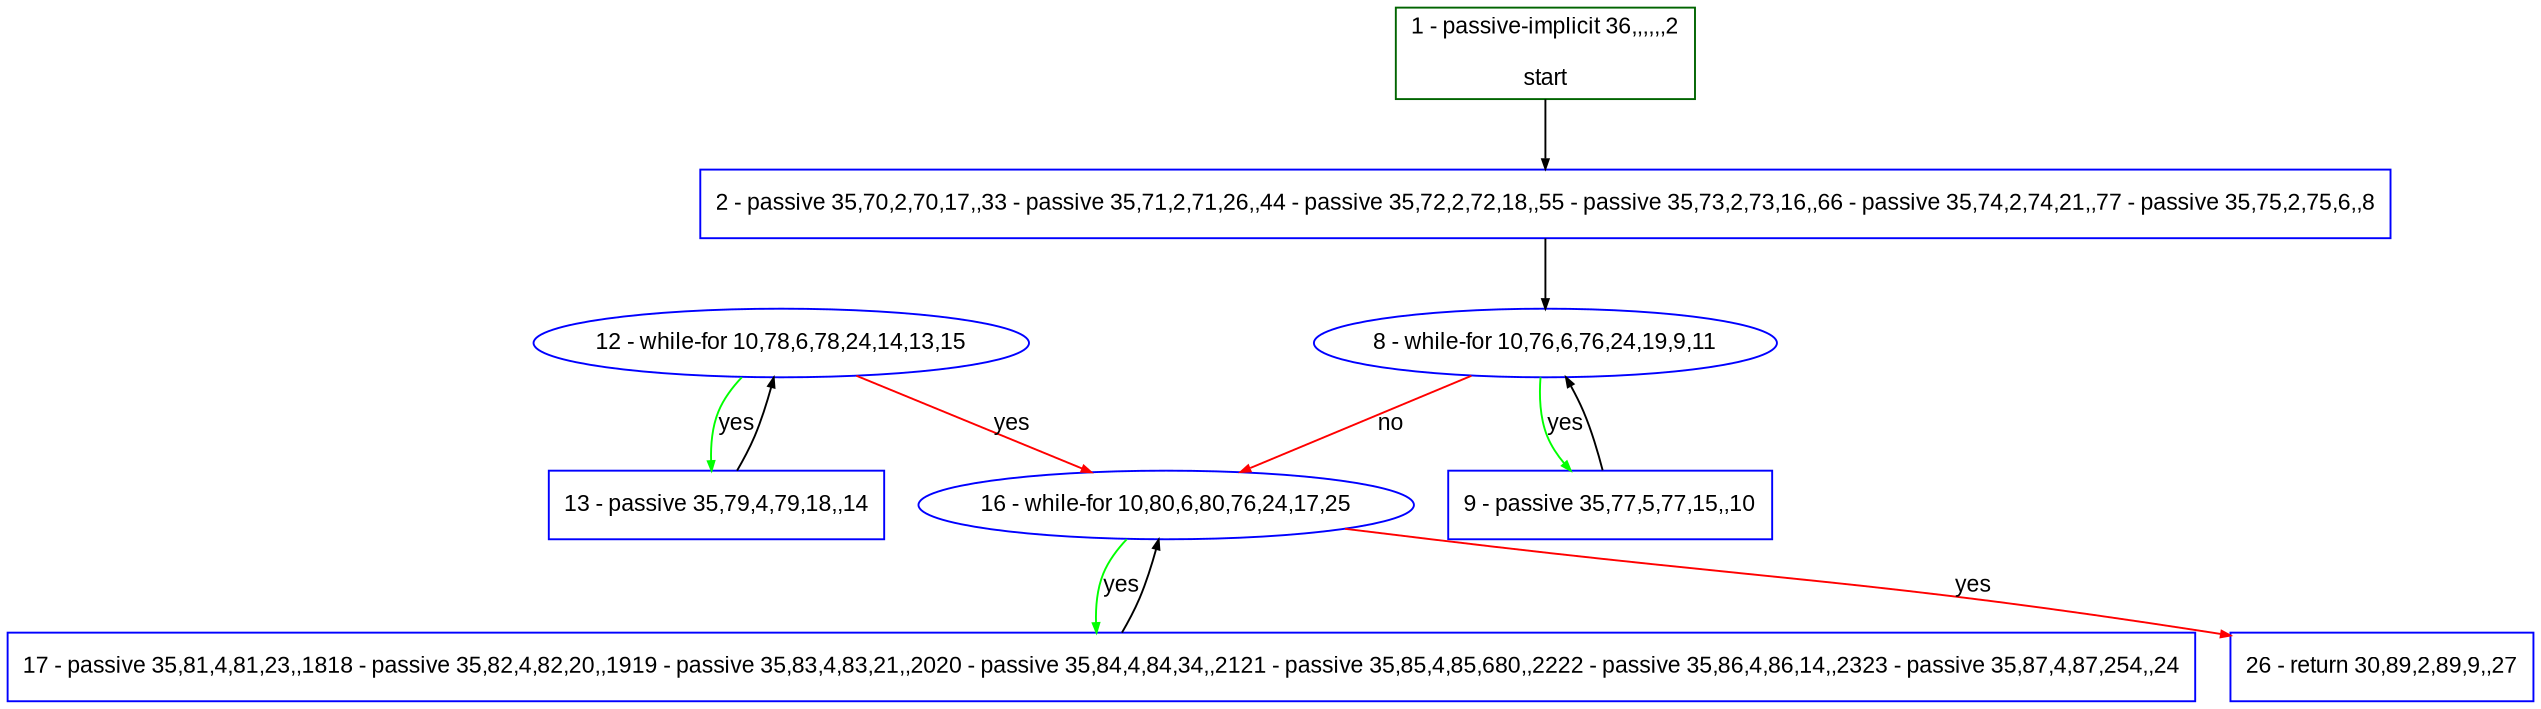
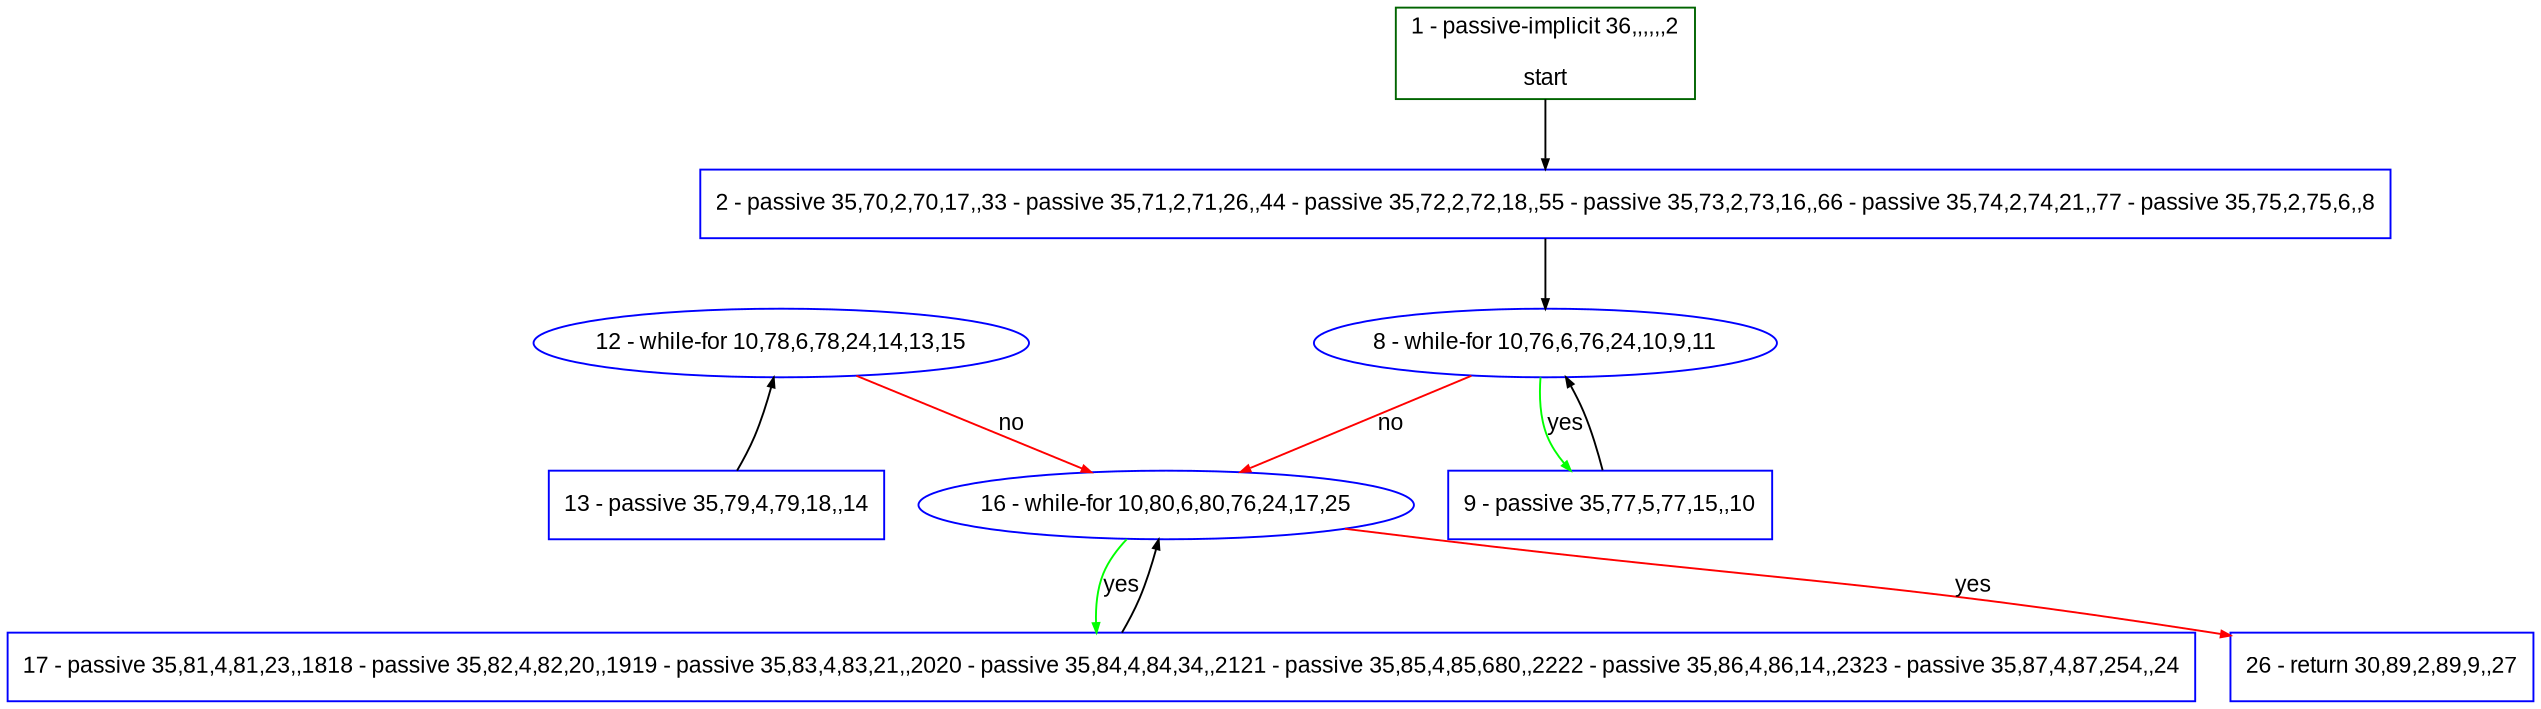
(1545, 343) -> (1545, 343)
(717, 416) -> none
(1012, 424) -> (1012, 424)
